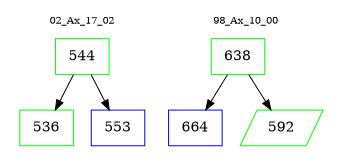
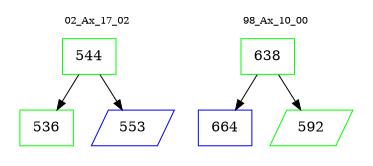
(118, 128) -> (133, 128)
